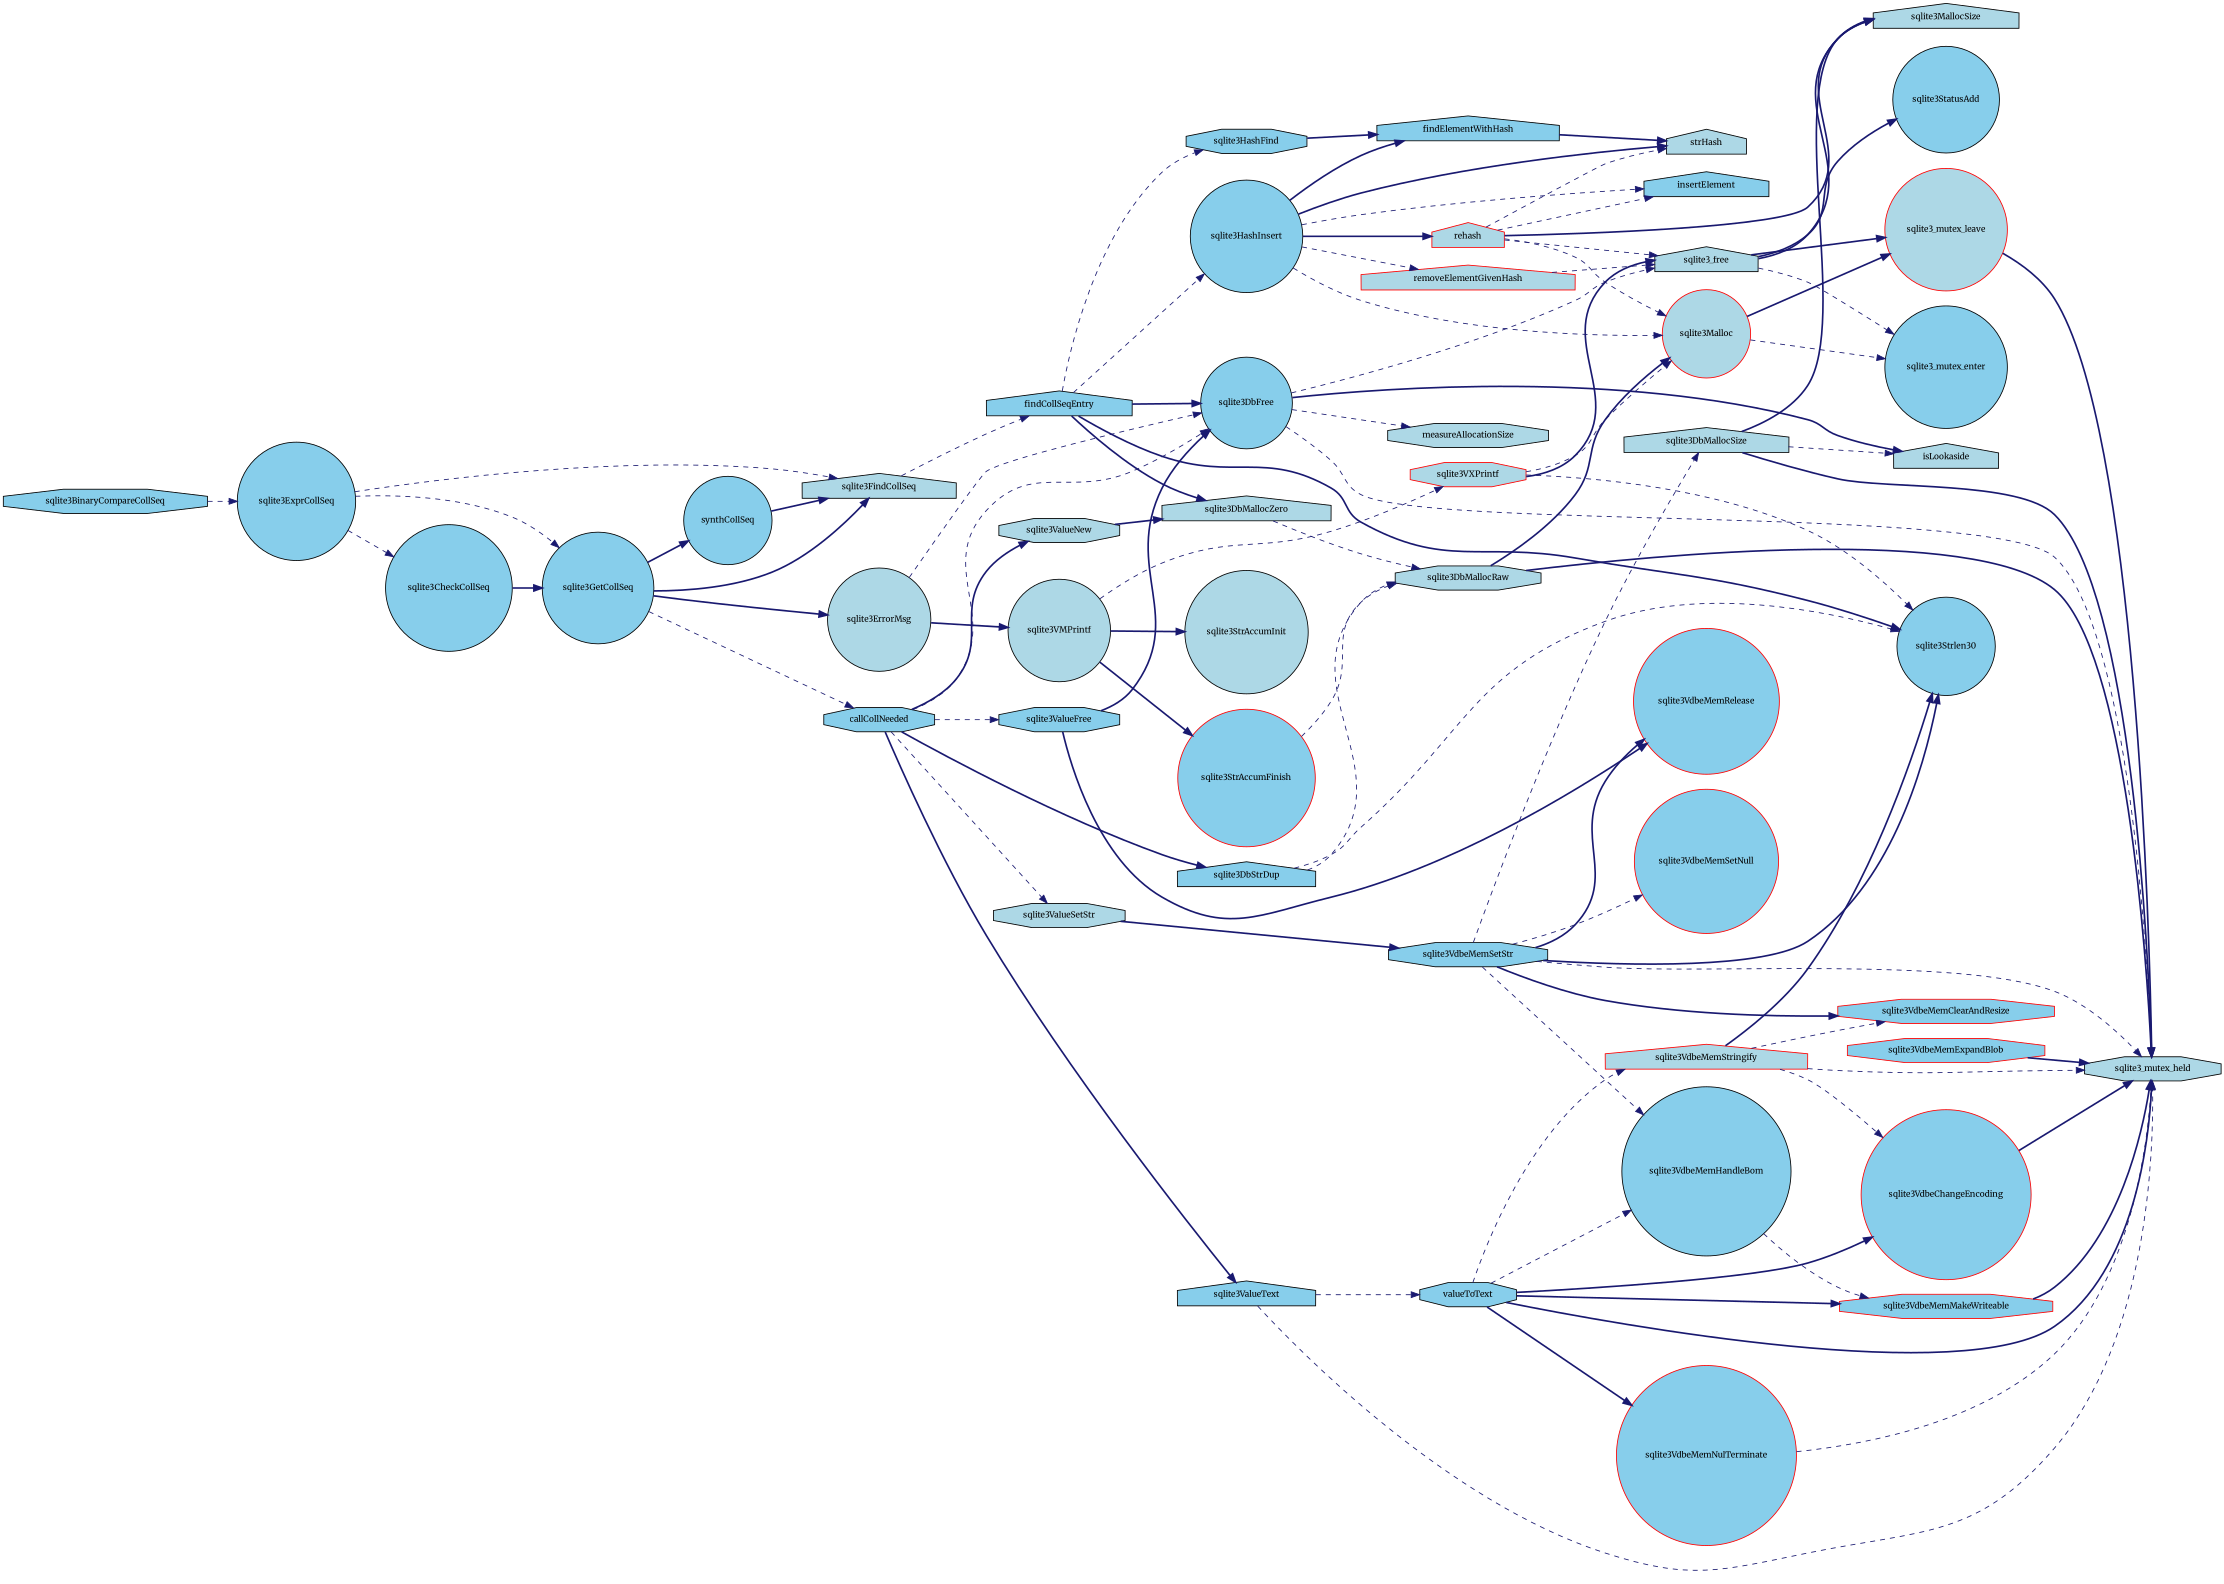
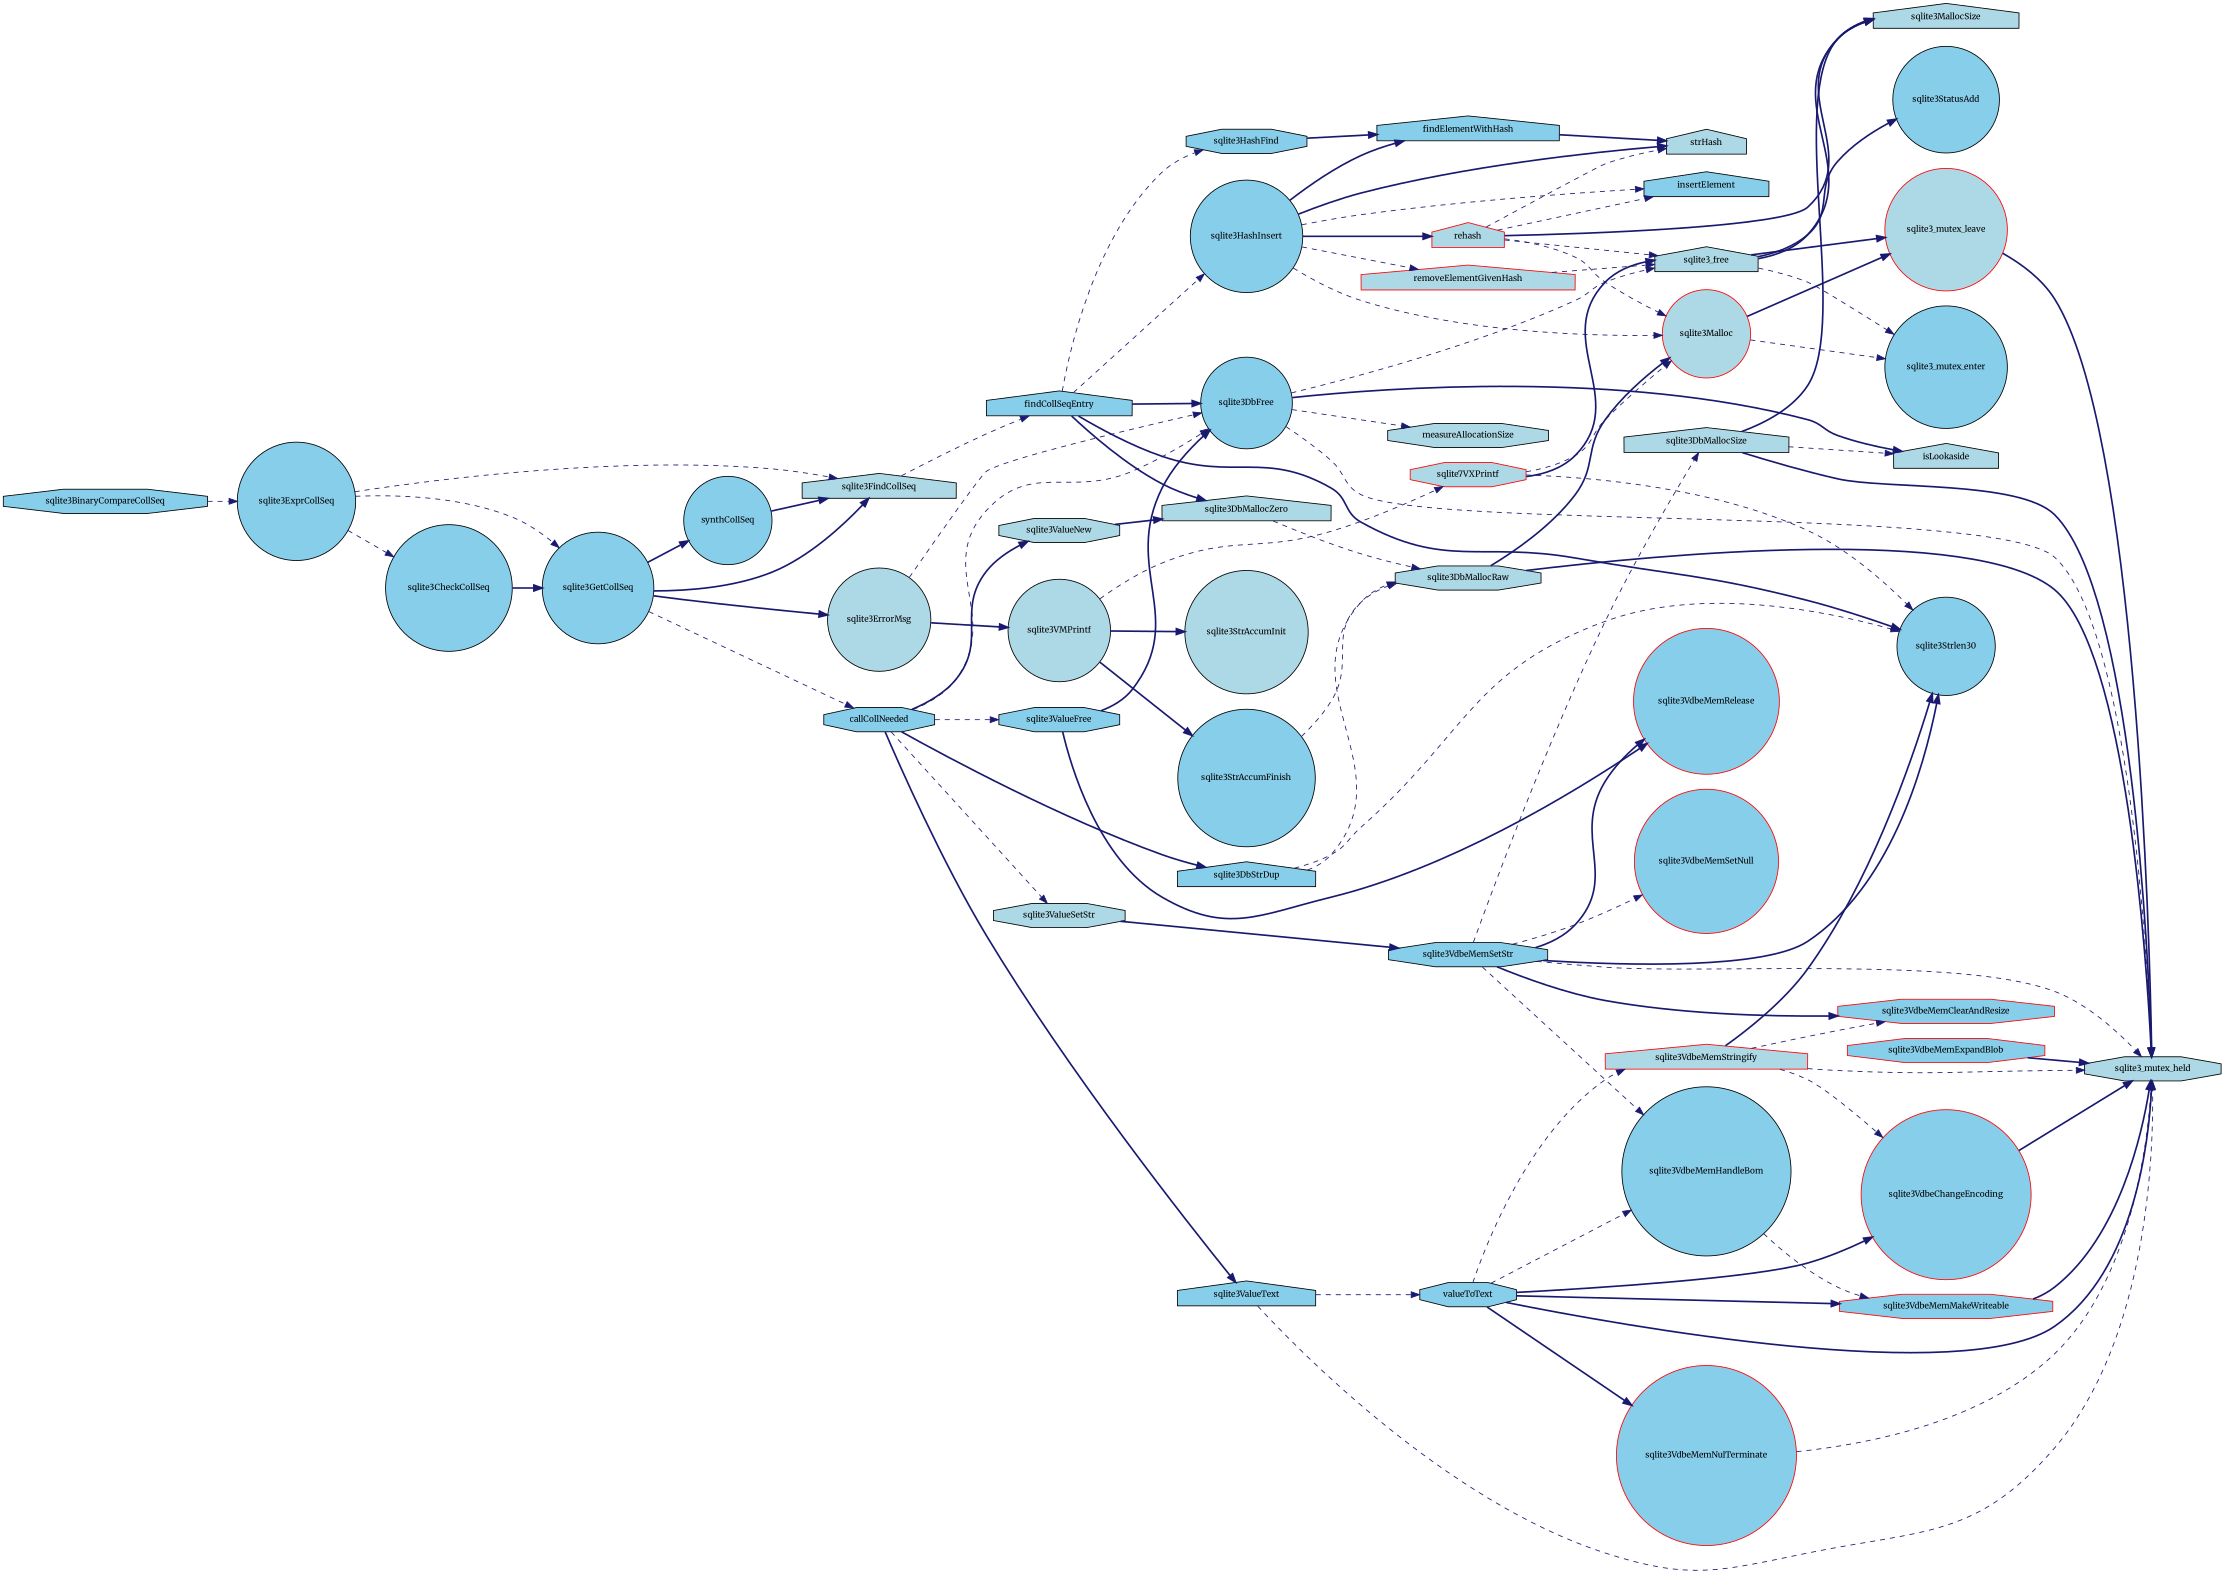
(1468, 475) -> (1468, 475)
(1246, 778) -> (1246, 778)
